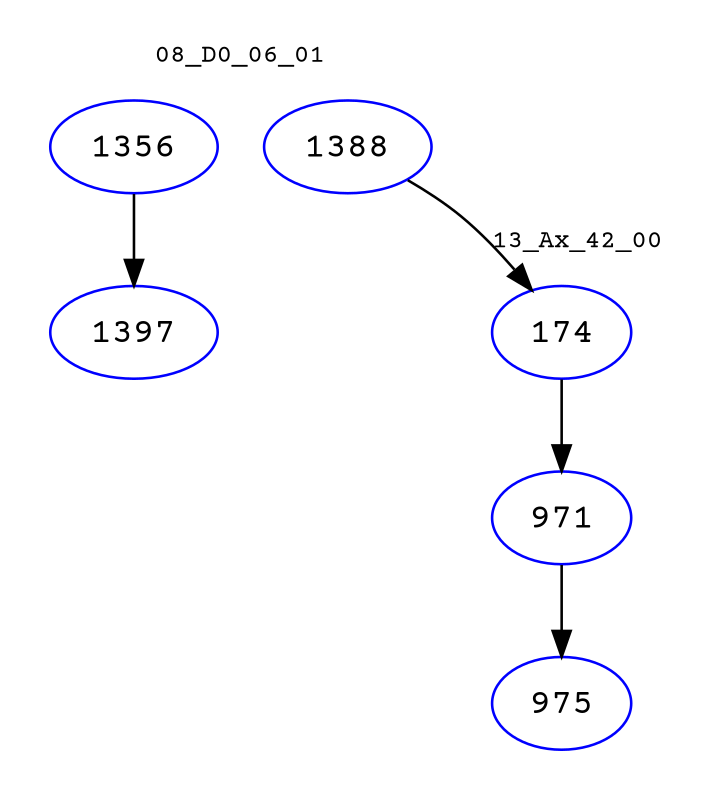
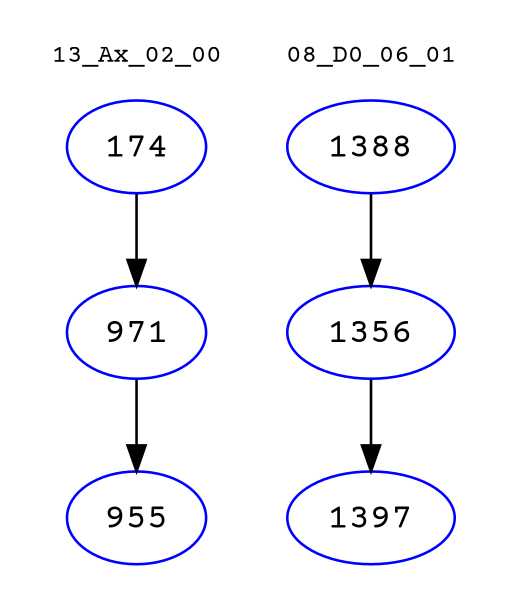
(488, 241) -> (371, 227)
(578, 241) -> (138, 55)
(562, 703) -> (137, 518)
